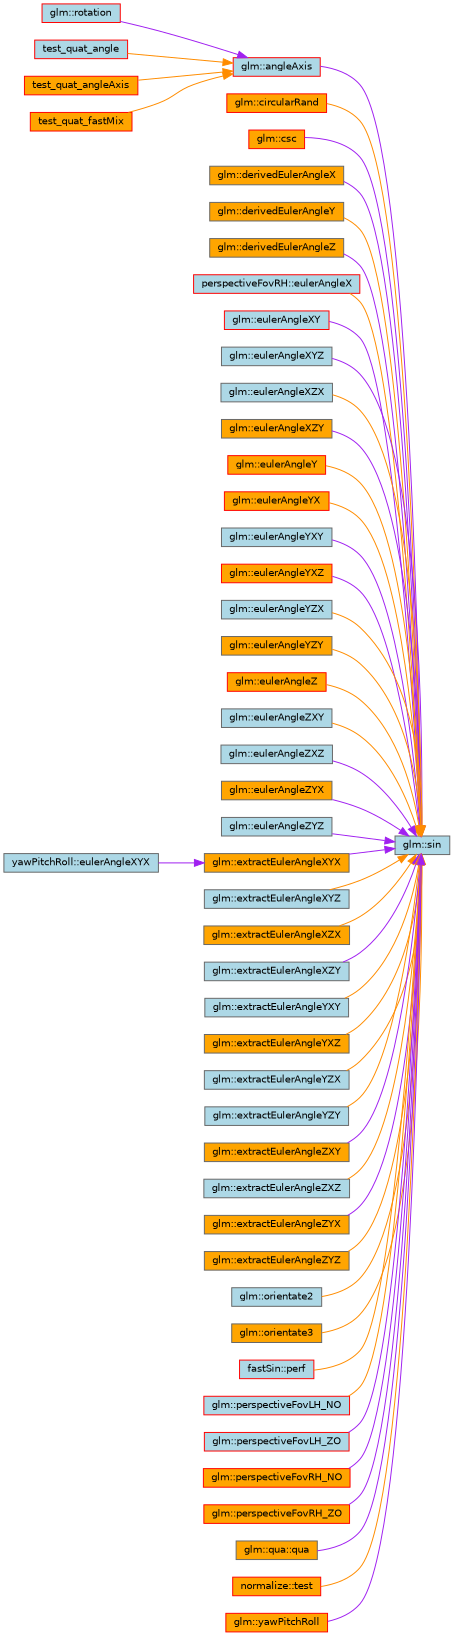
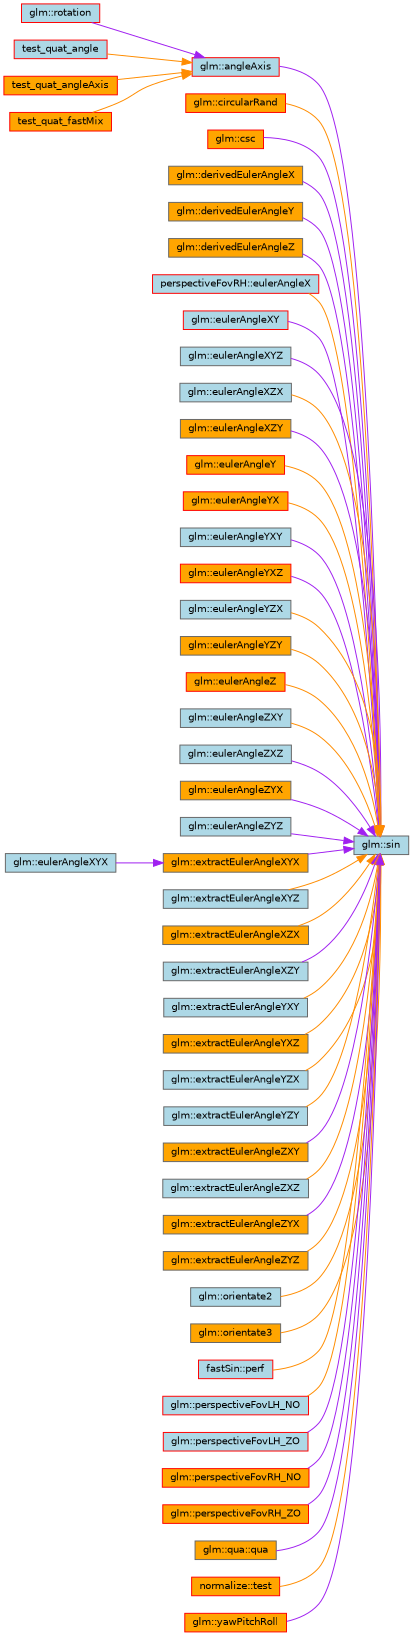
(405, 515) -> (364, 515)
(81, 863) -> (61, 863)
